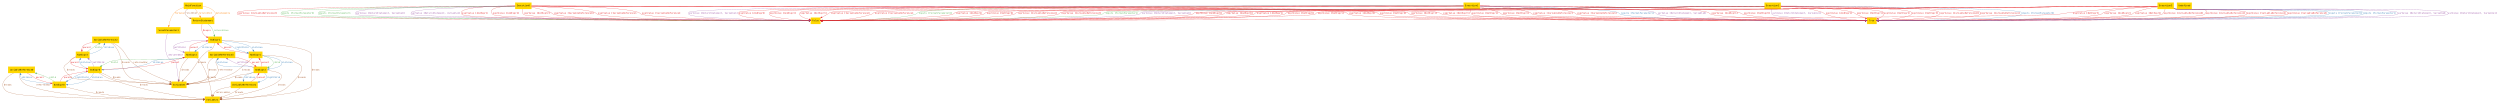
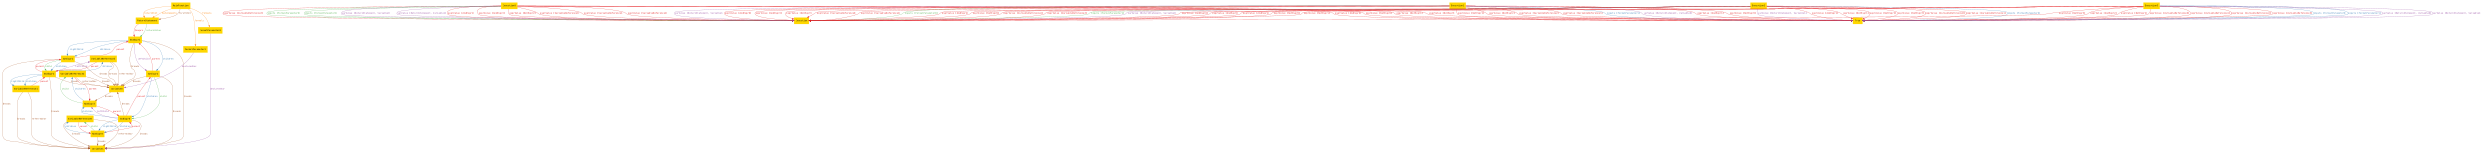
(2184, 6) -> none
(816, 21) -> (802, 21)
none -> (210, 30)
(106, 81) -> (104, 96)
